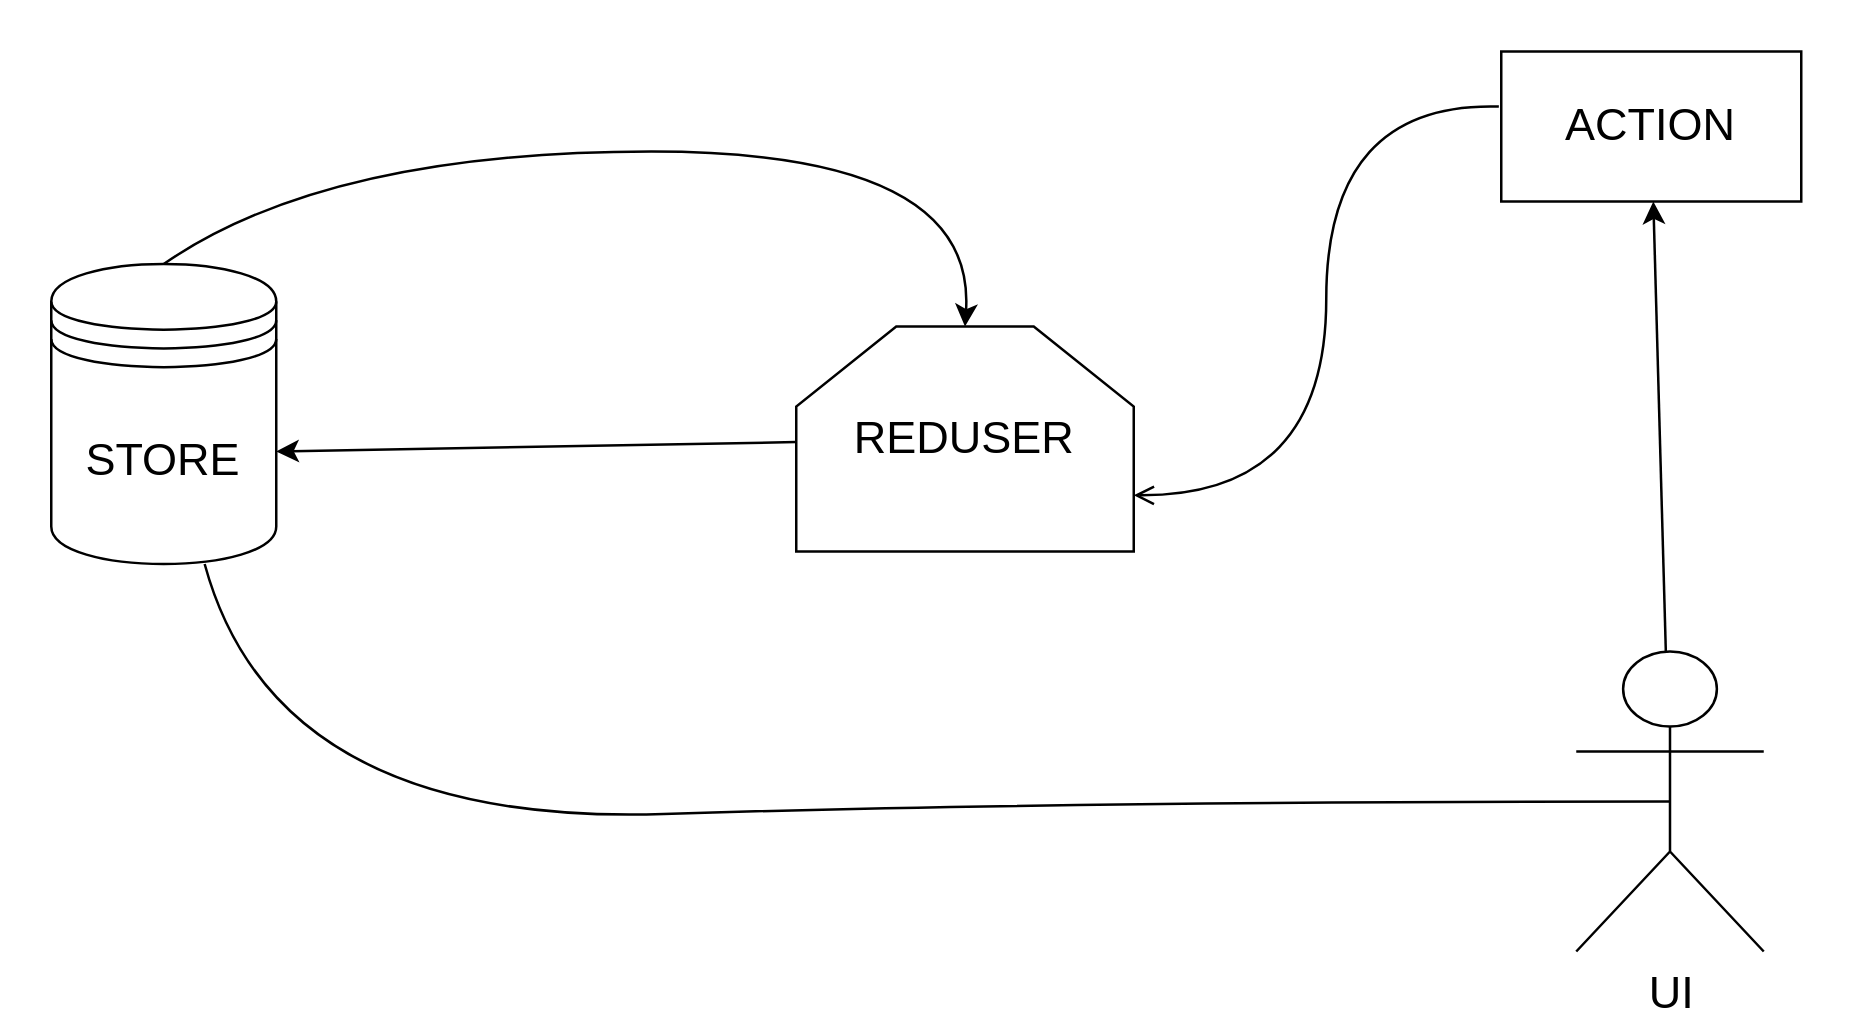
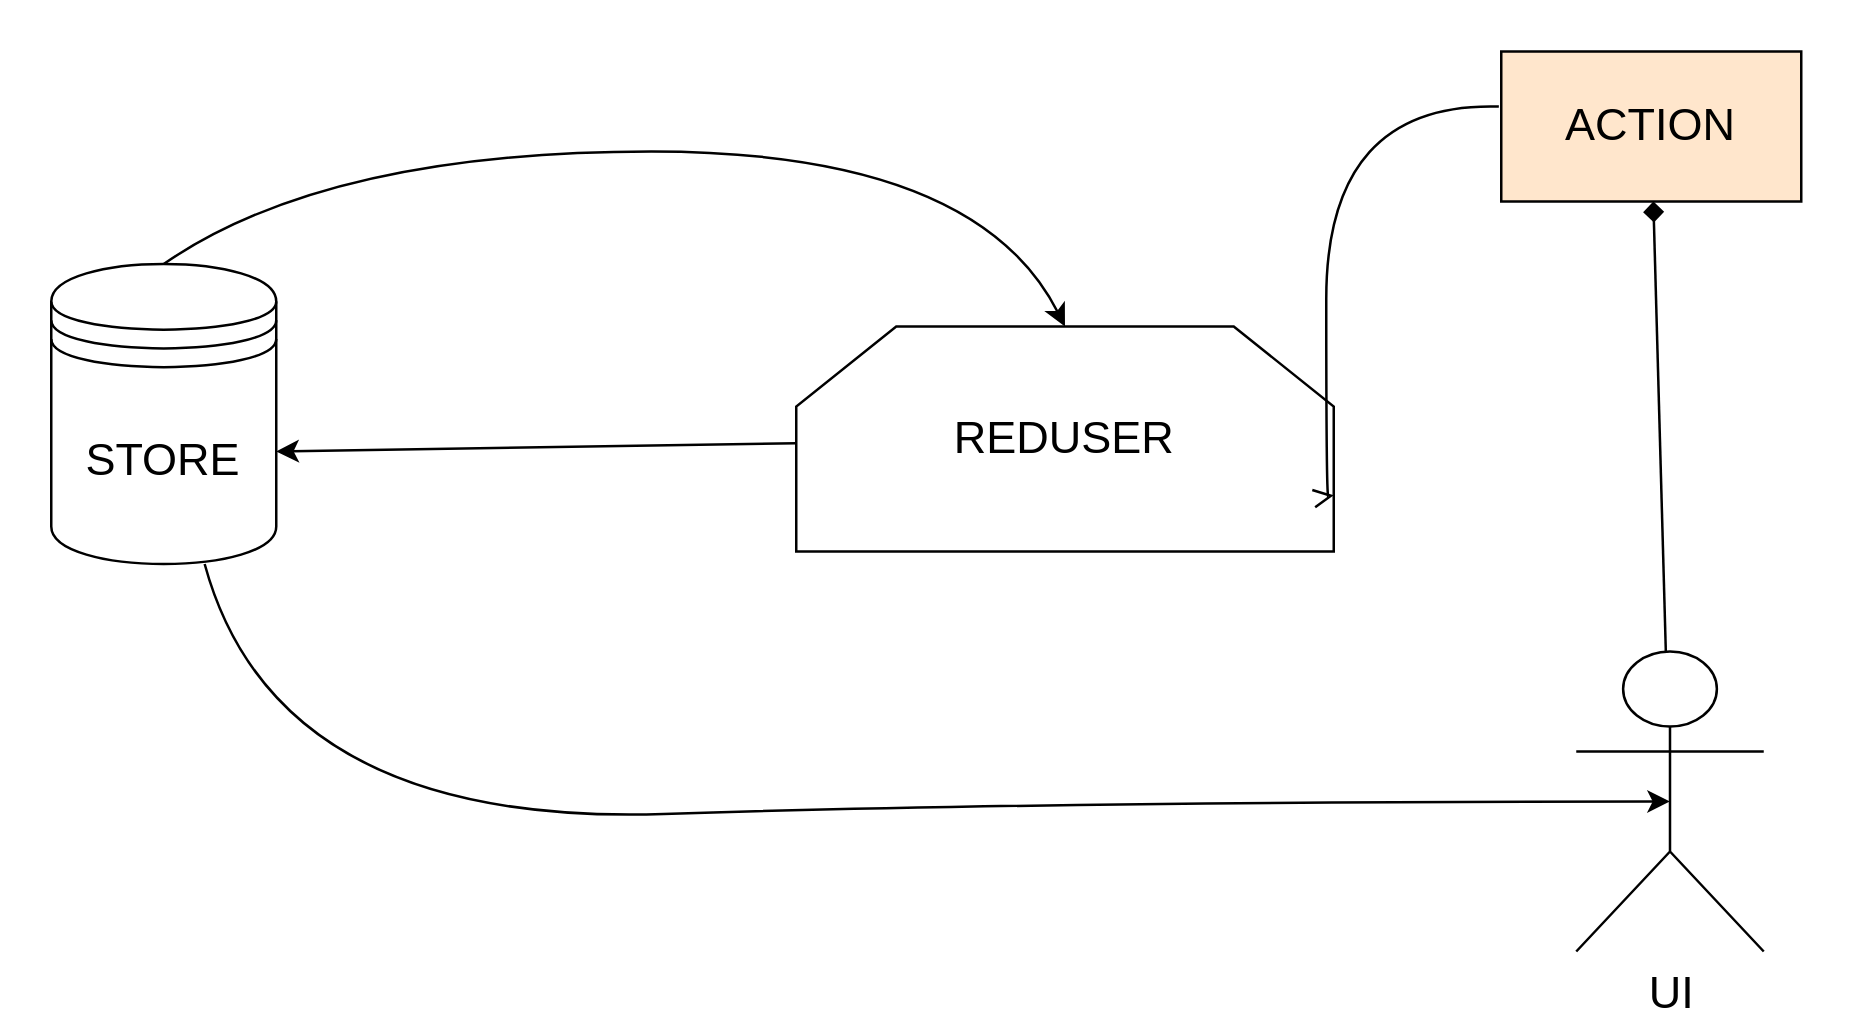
(1651, 126) -> (1651, 126)
(1654, 220) -> (1654, 222)
(965, 439) -> (1065, 439)
(1657, 801) -> (1652, 801)
